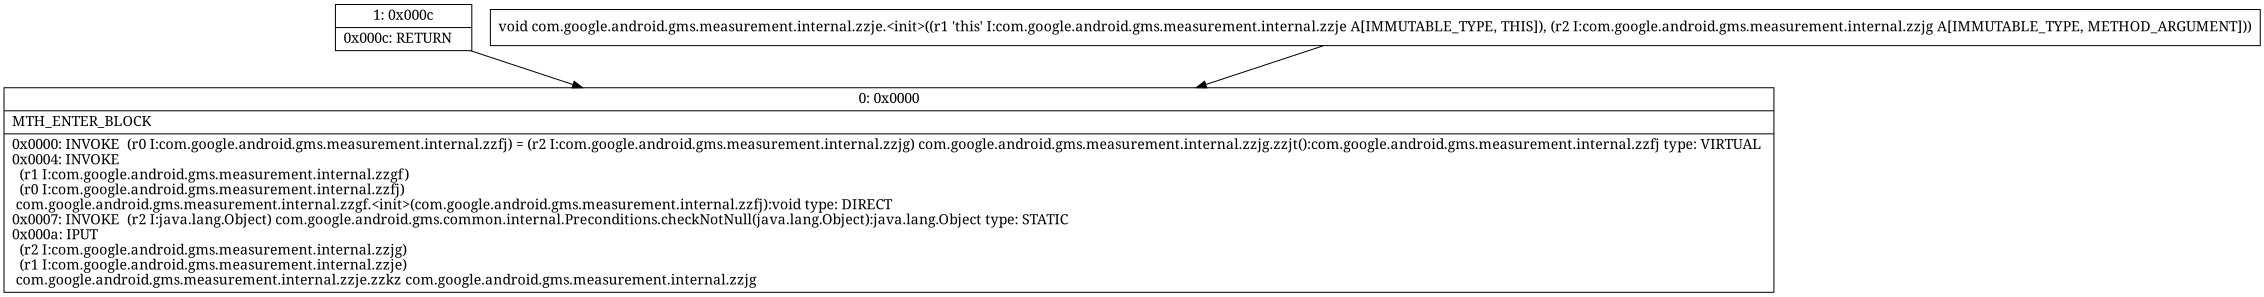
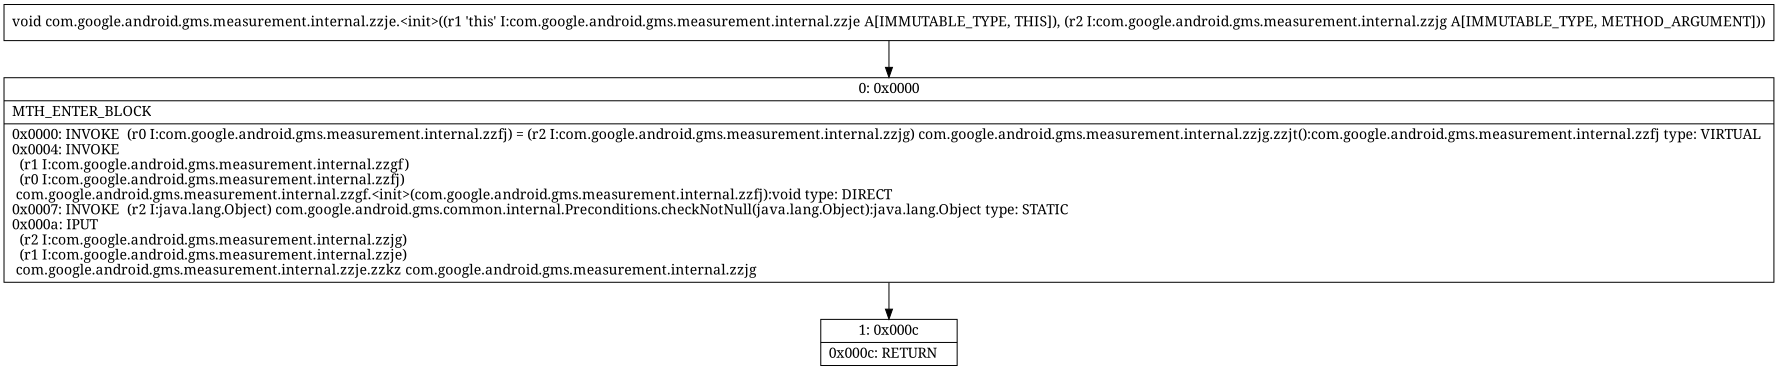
(522, 68) -> (889, 296)
